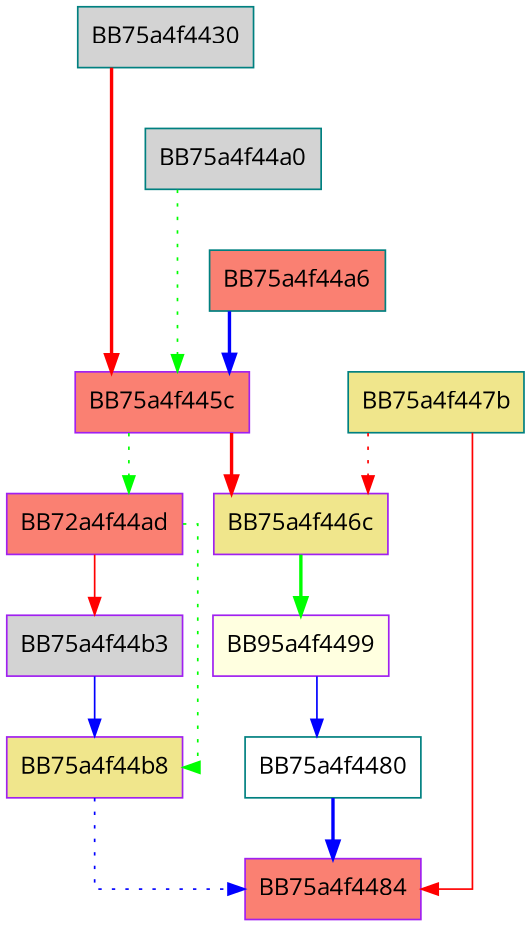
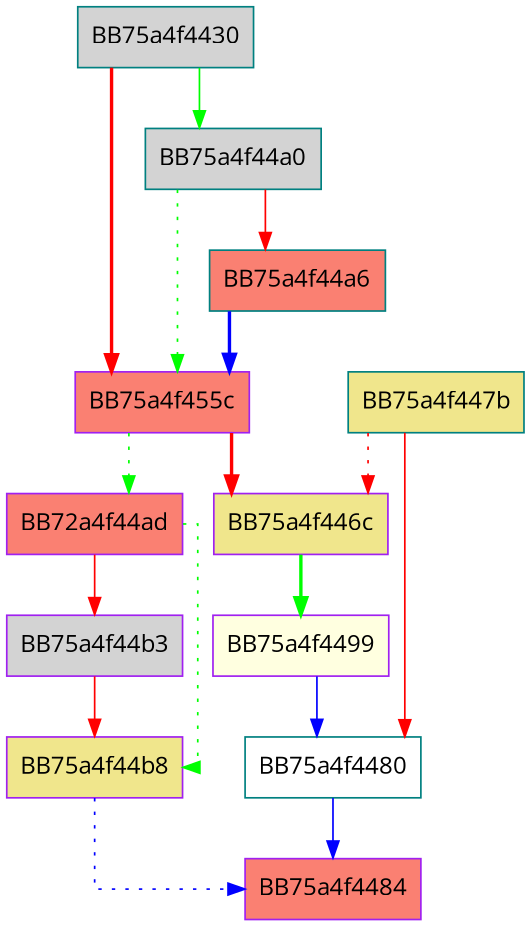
none -> (199, 89)
none -> (265, 211)
(162, 402) -> (162, 402)
(301, 646) -> (301, 646)
(472, 678) -> (405, 576)
(95, 698) -> (95, 698)
(333, 820) -> (333, 820)
